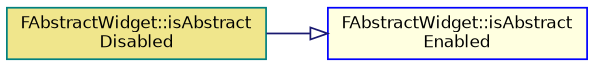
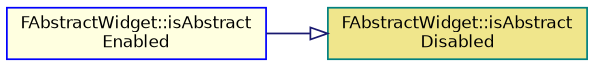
(288, 33) -> (288, 33)
